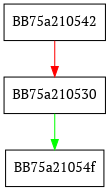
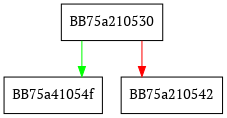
(55, 54) -> (142, 54)
(55, 168) -> (53, 95)
